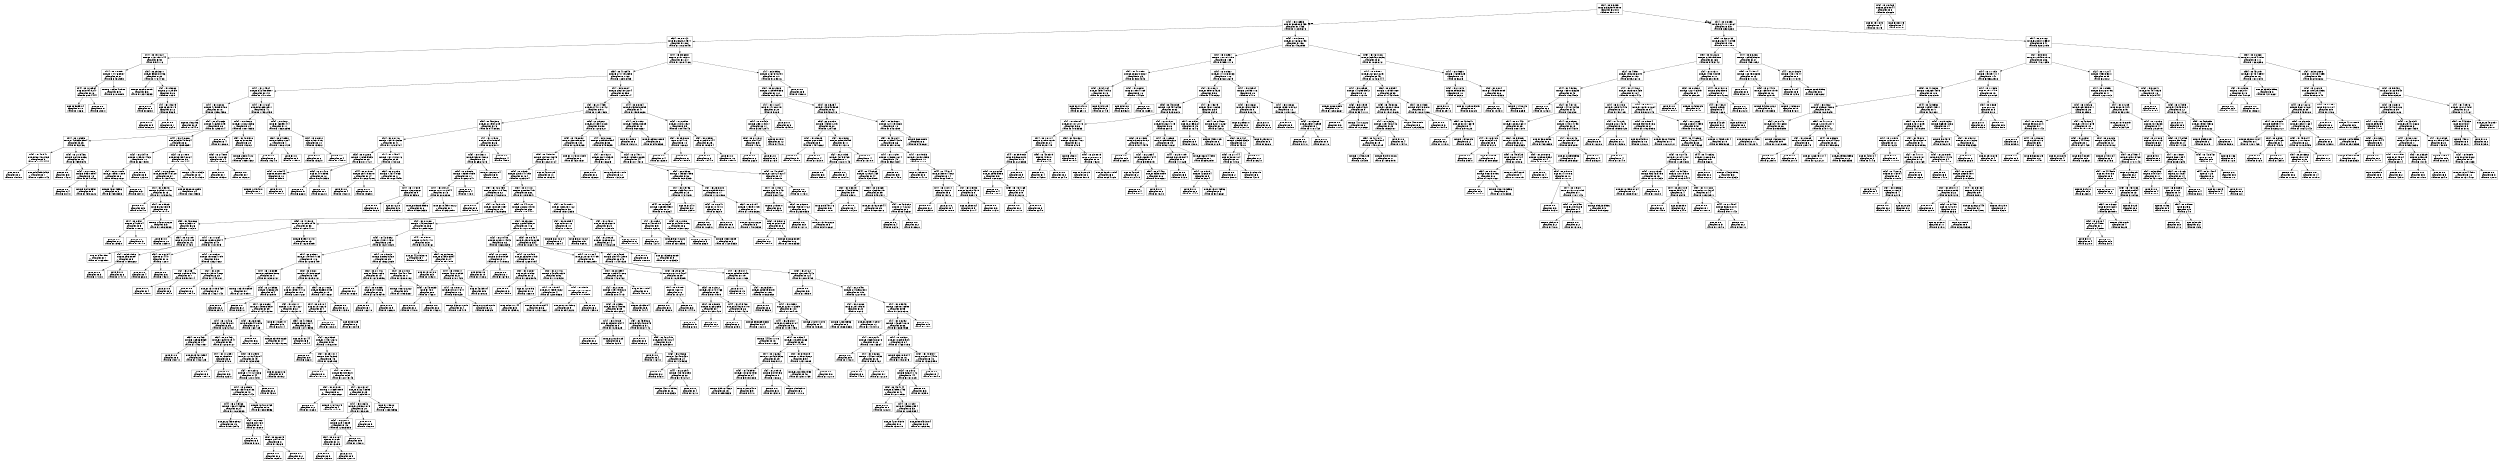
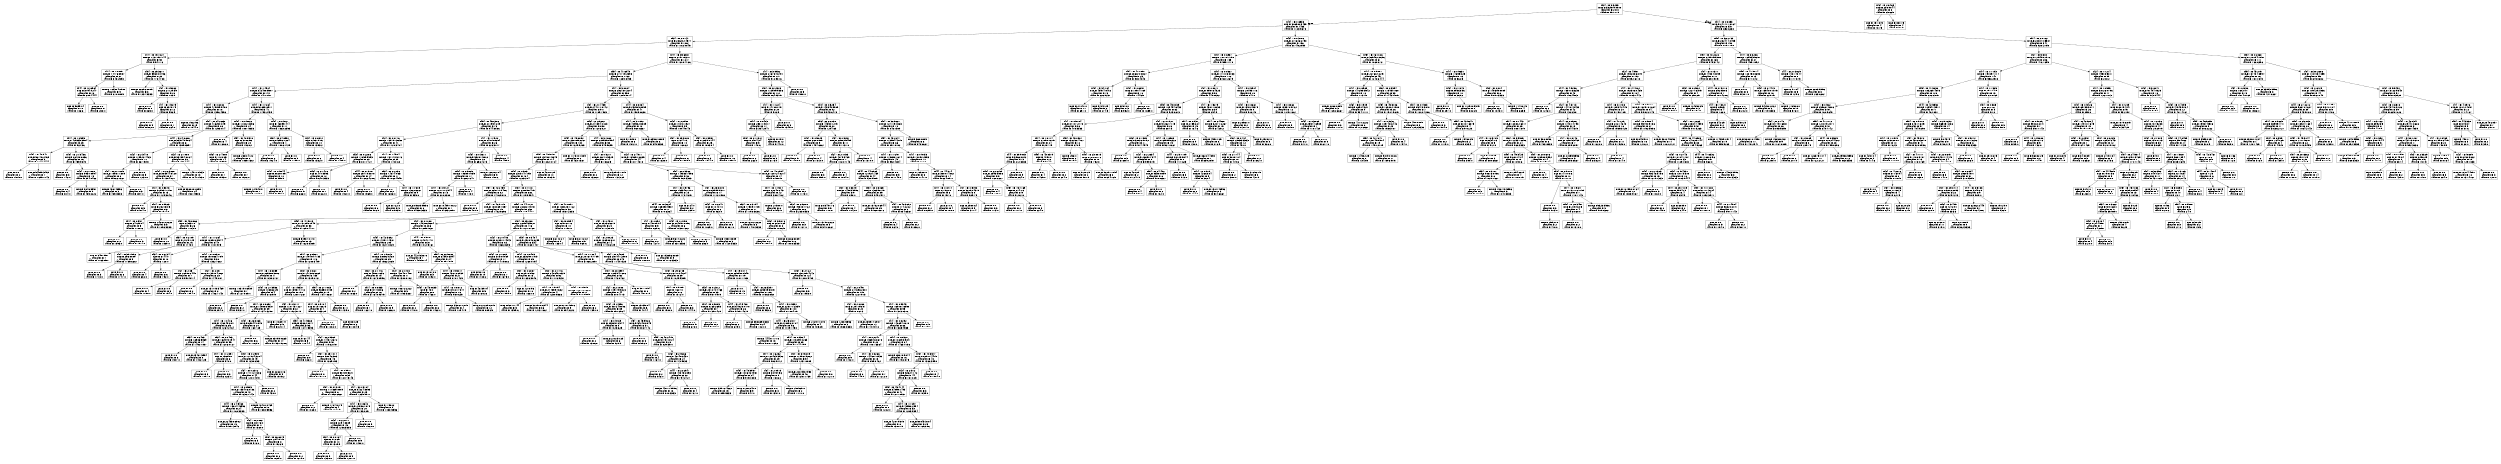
none -> (387, 192)
(1561, 217) -> (1550, 216)
